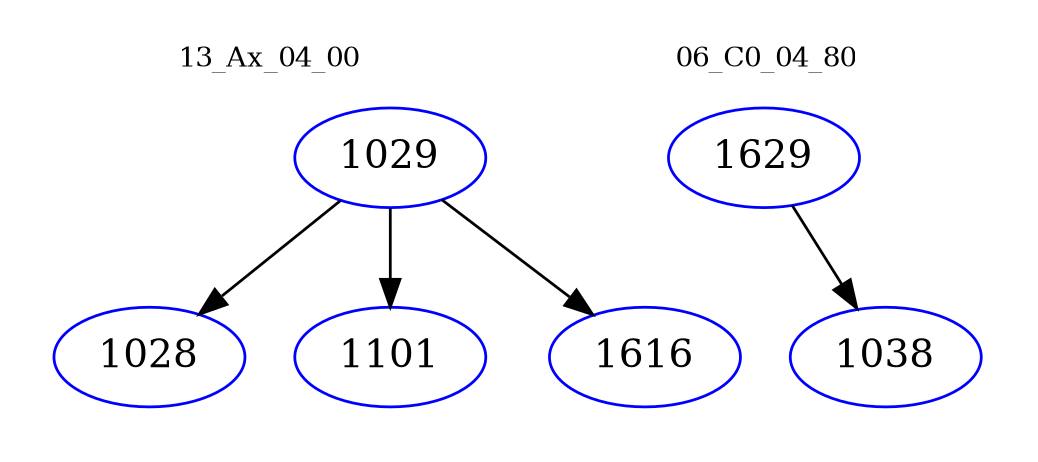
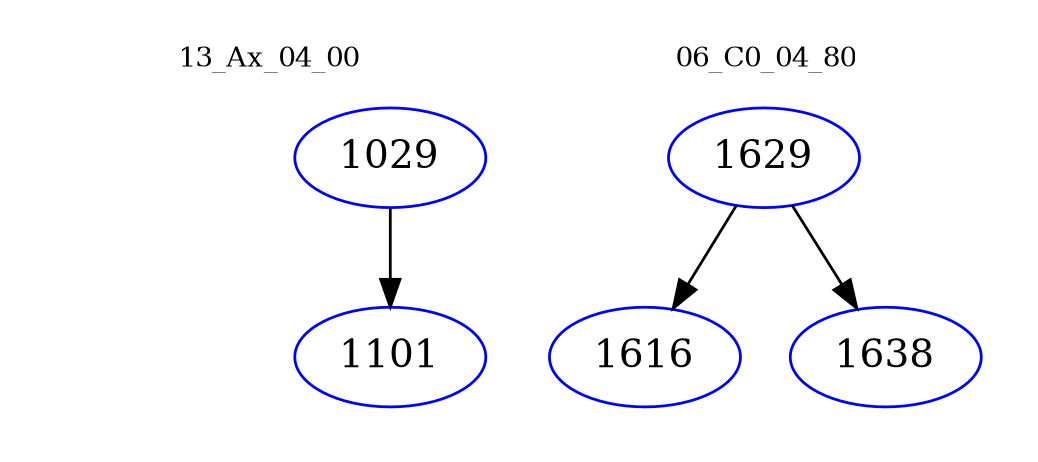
(490, 236) -> (712, 245)
(149, 357) -> none
(886, 357) -> (886, 357)
